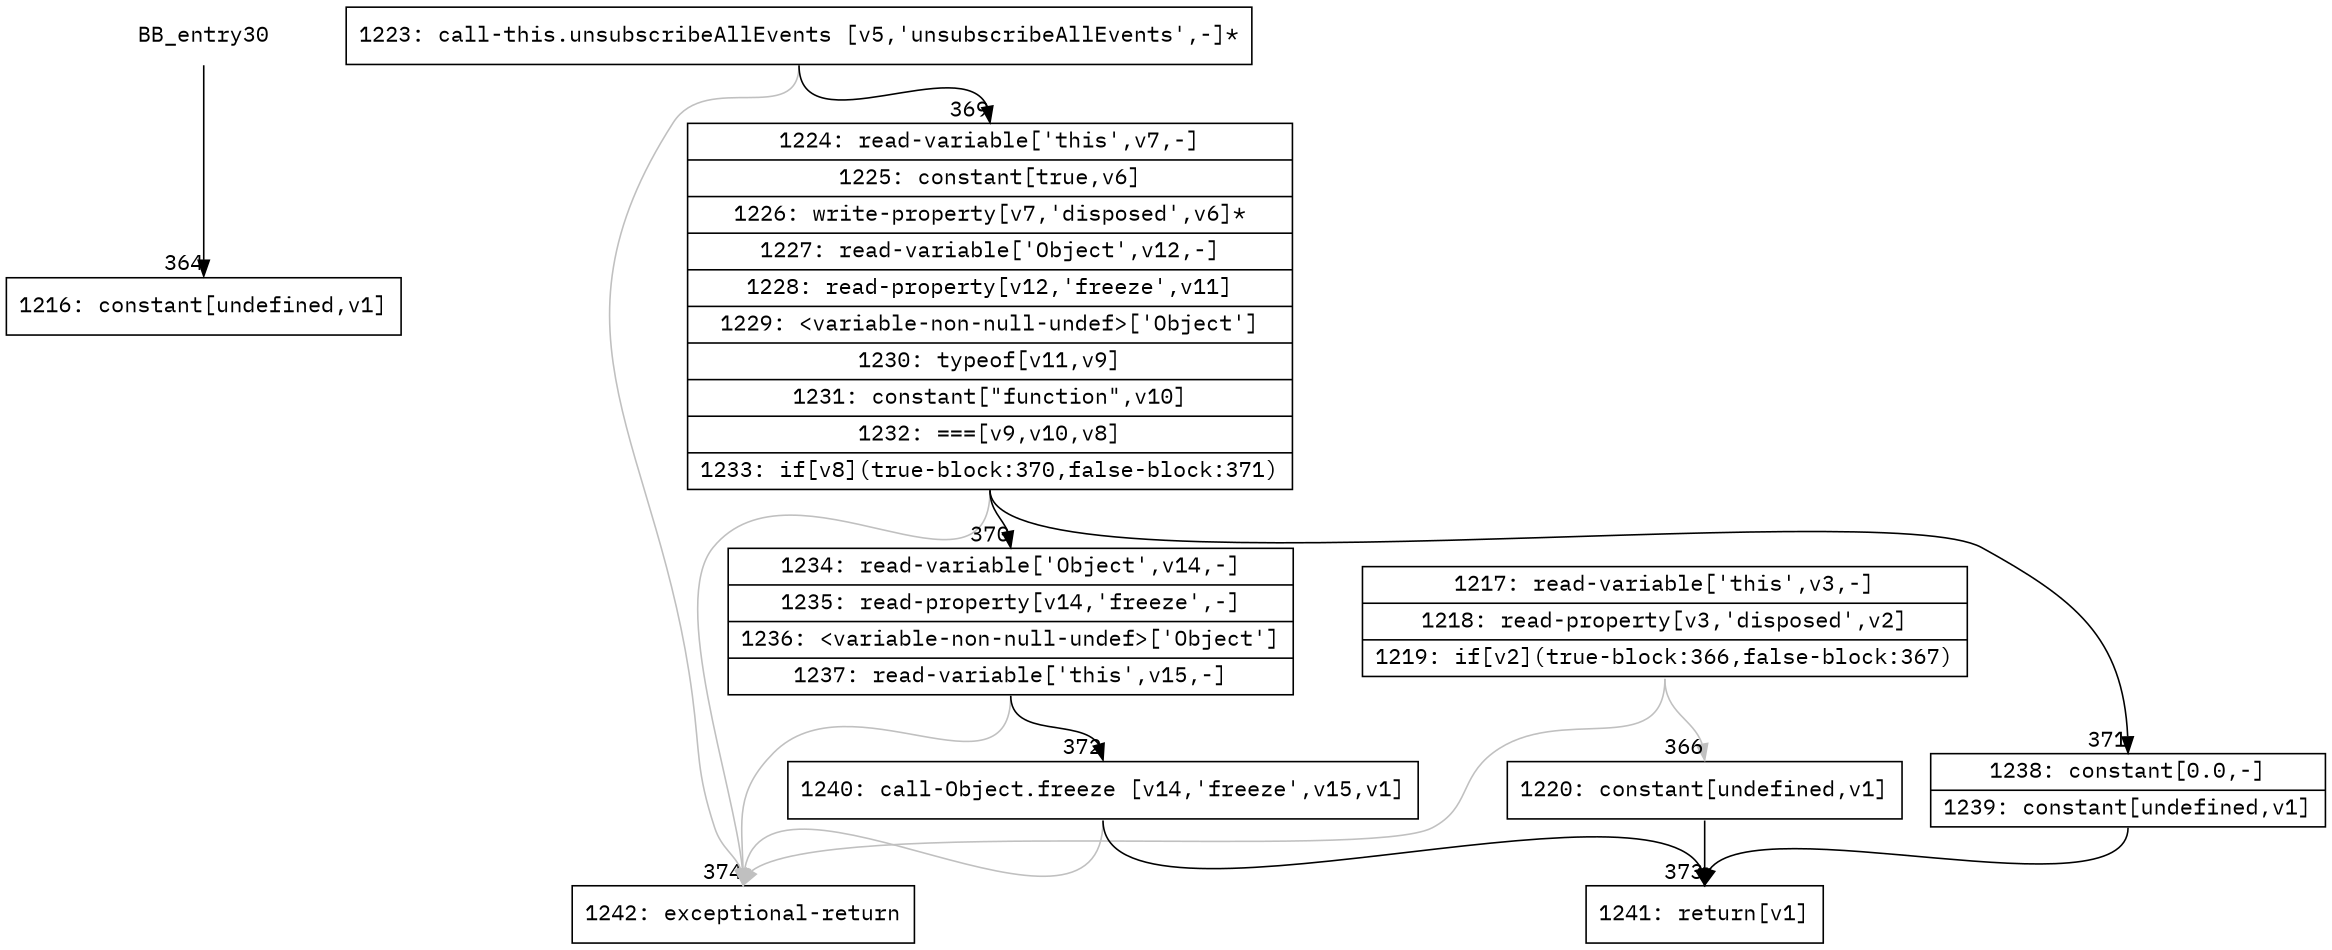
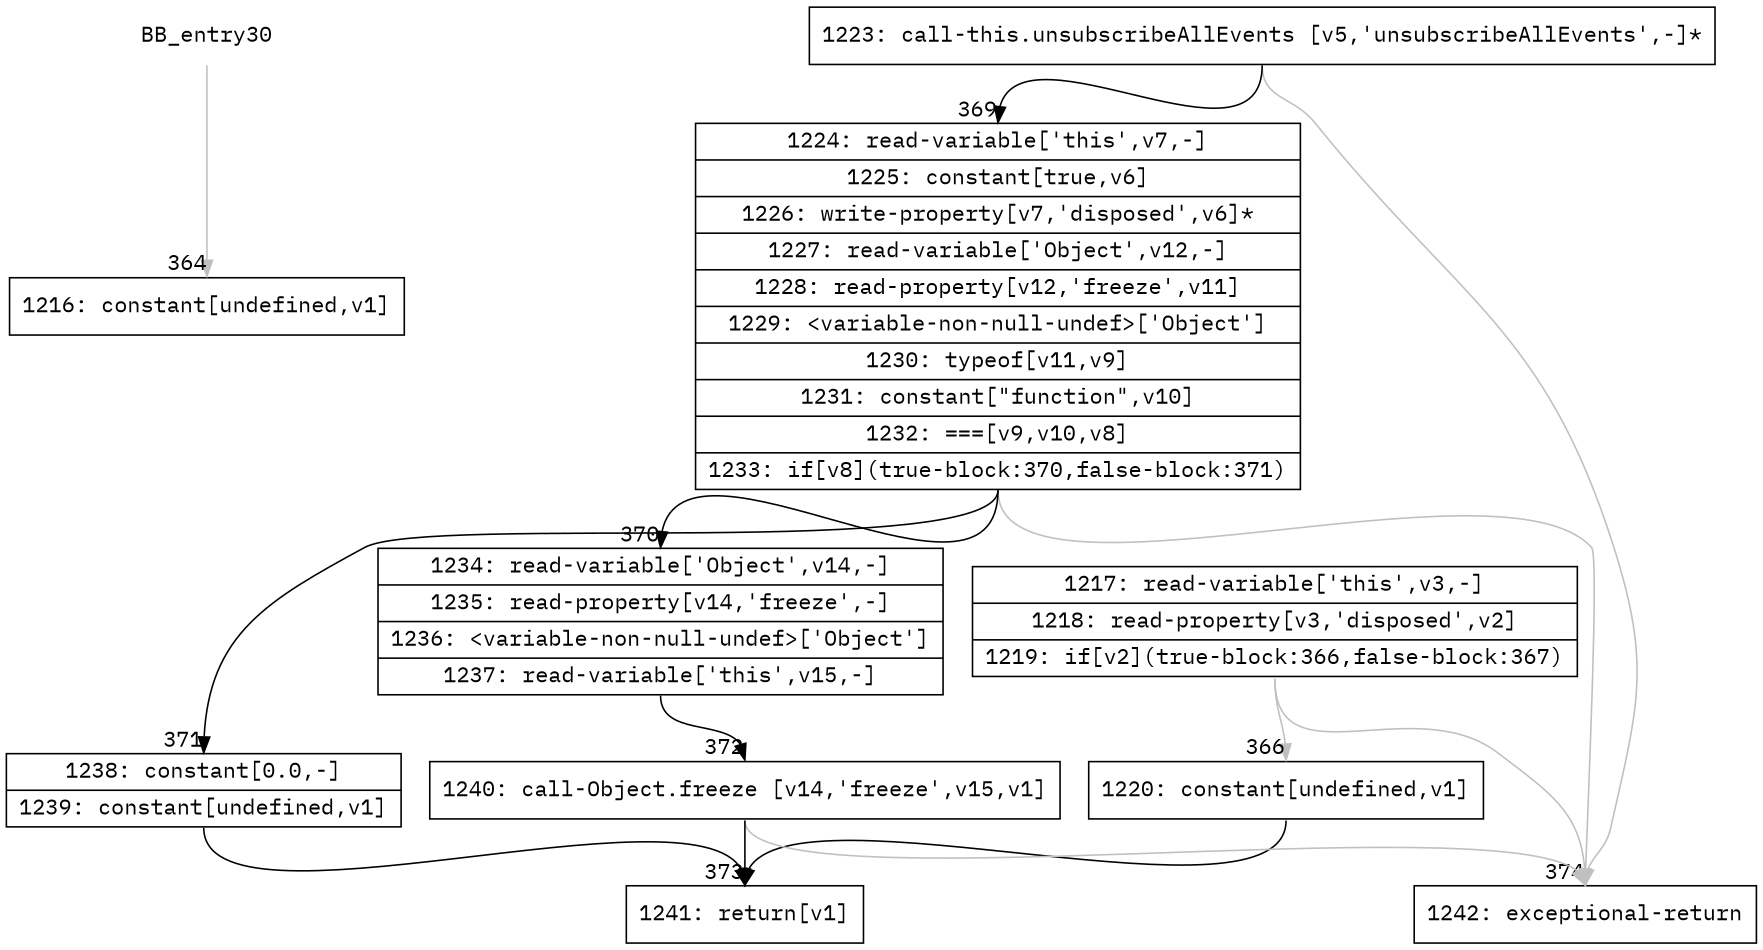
(204, 163) -> (207, 163)
(841, 727) -> none
